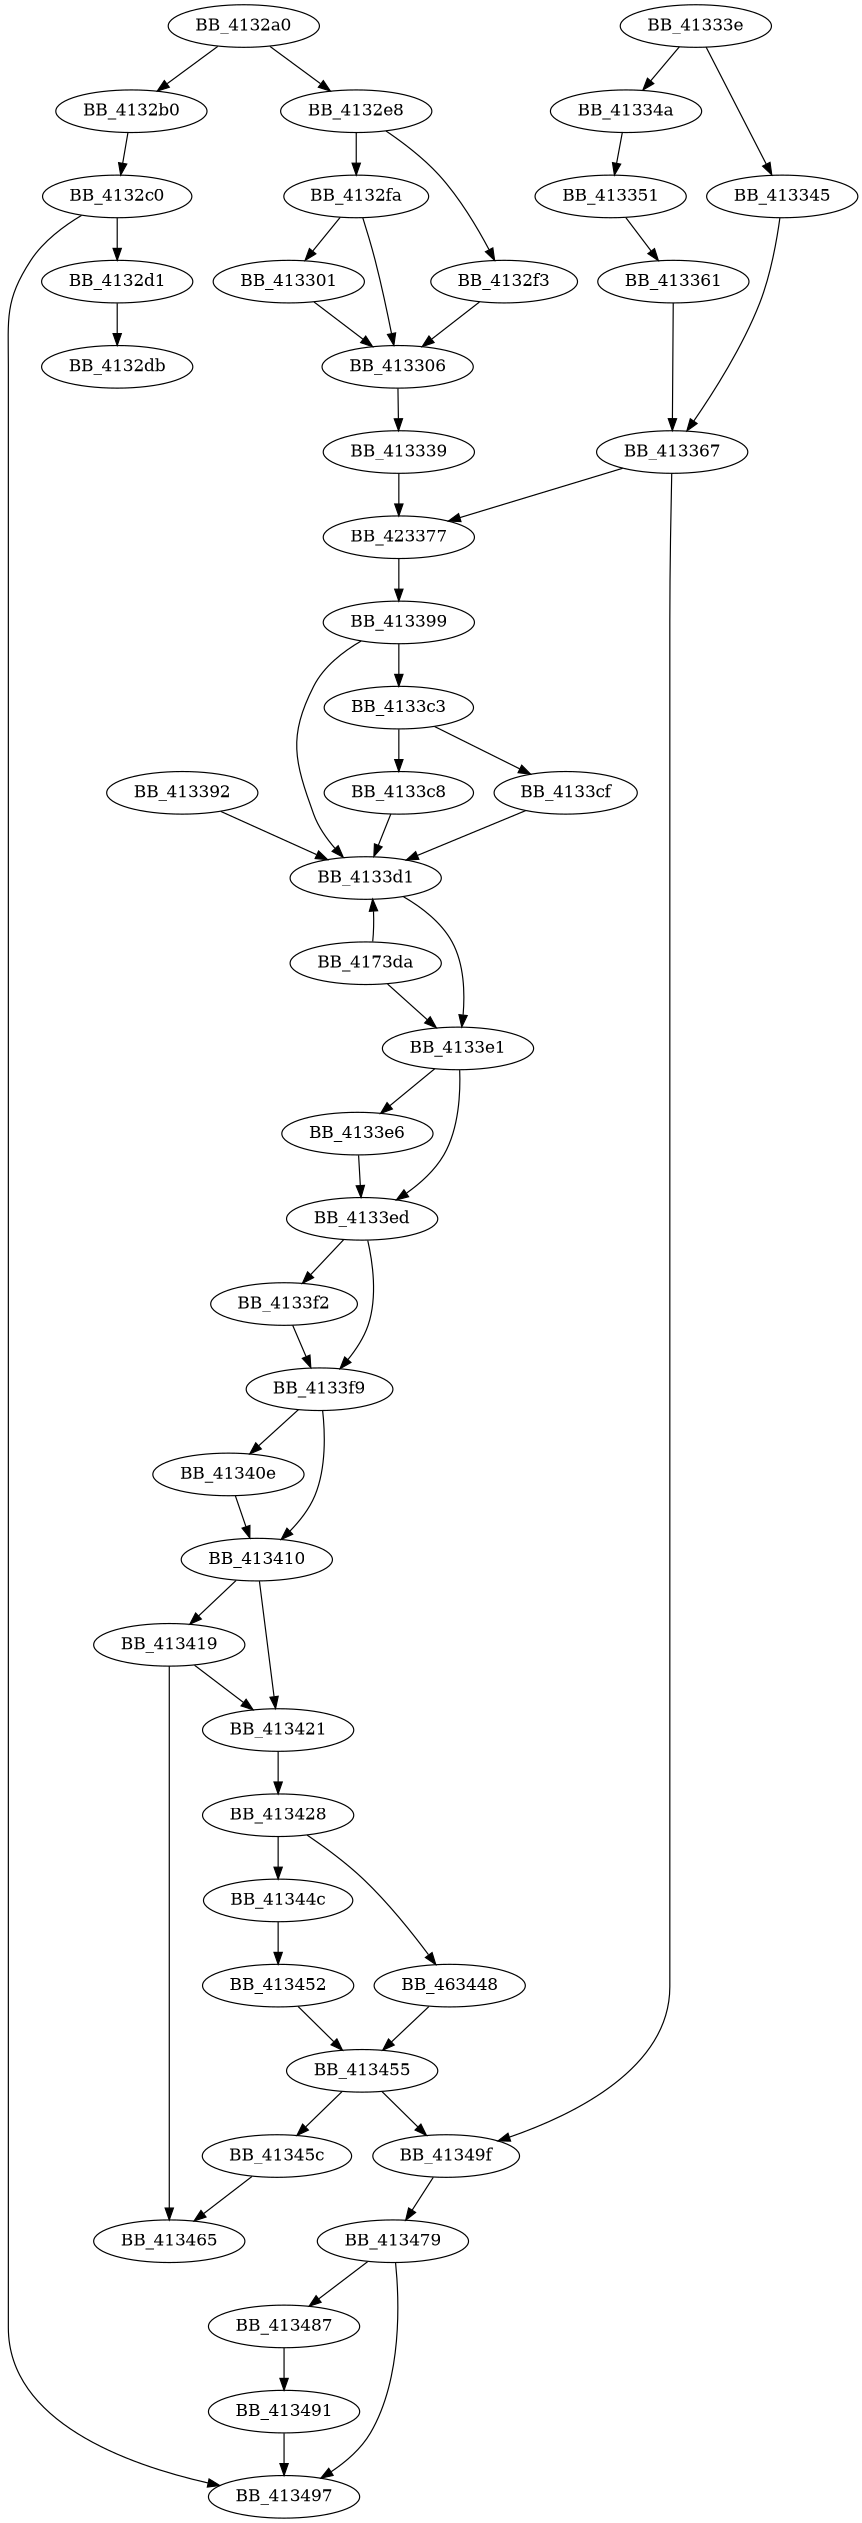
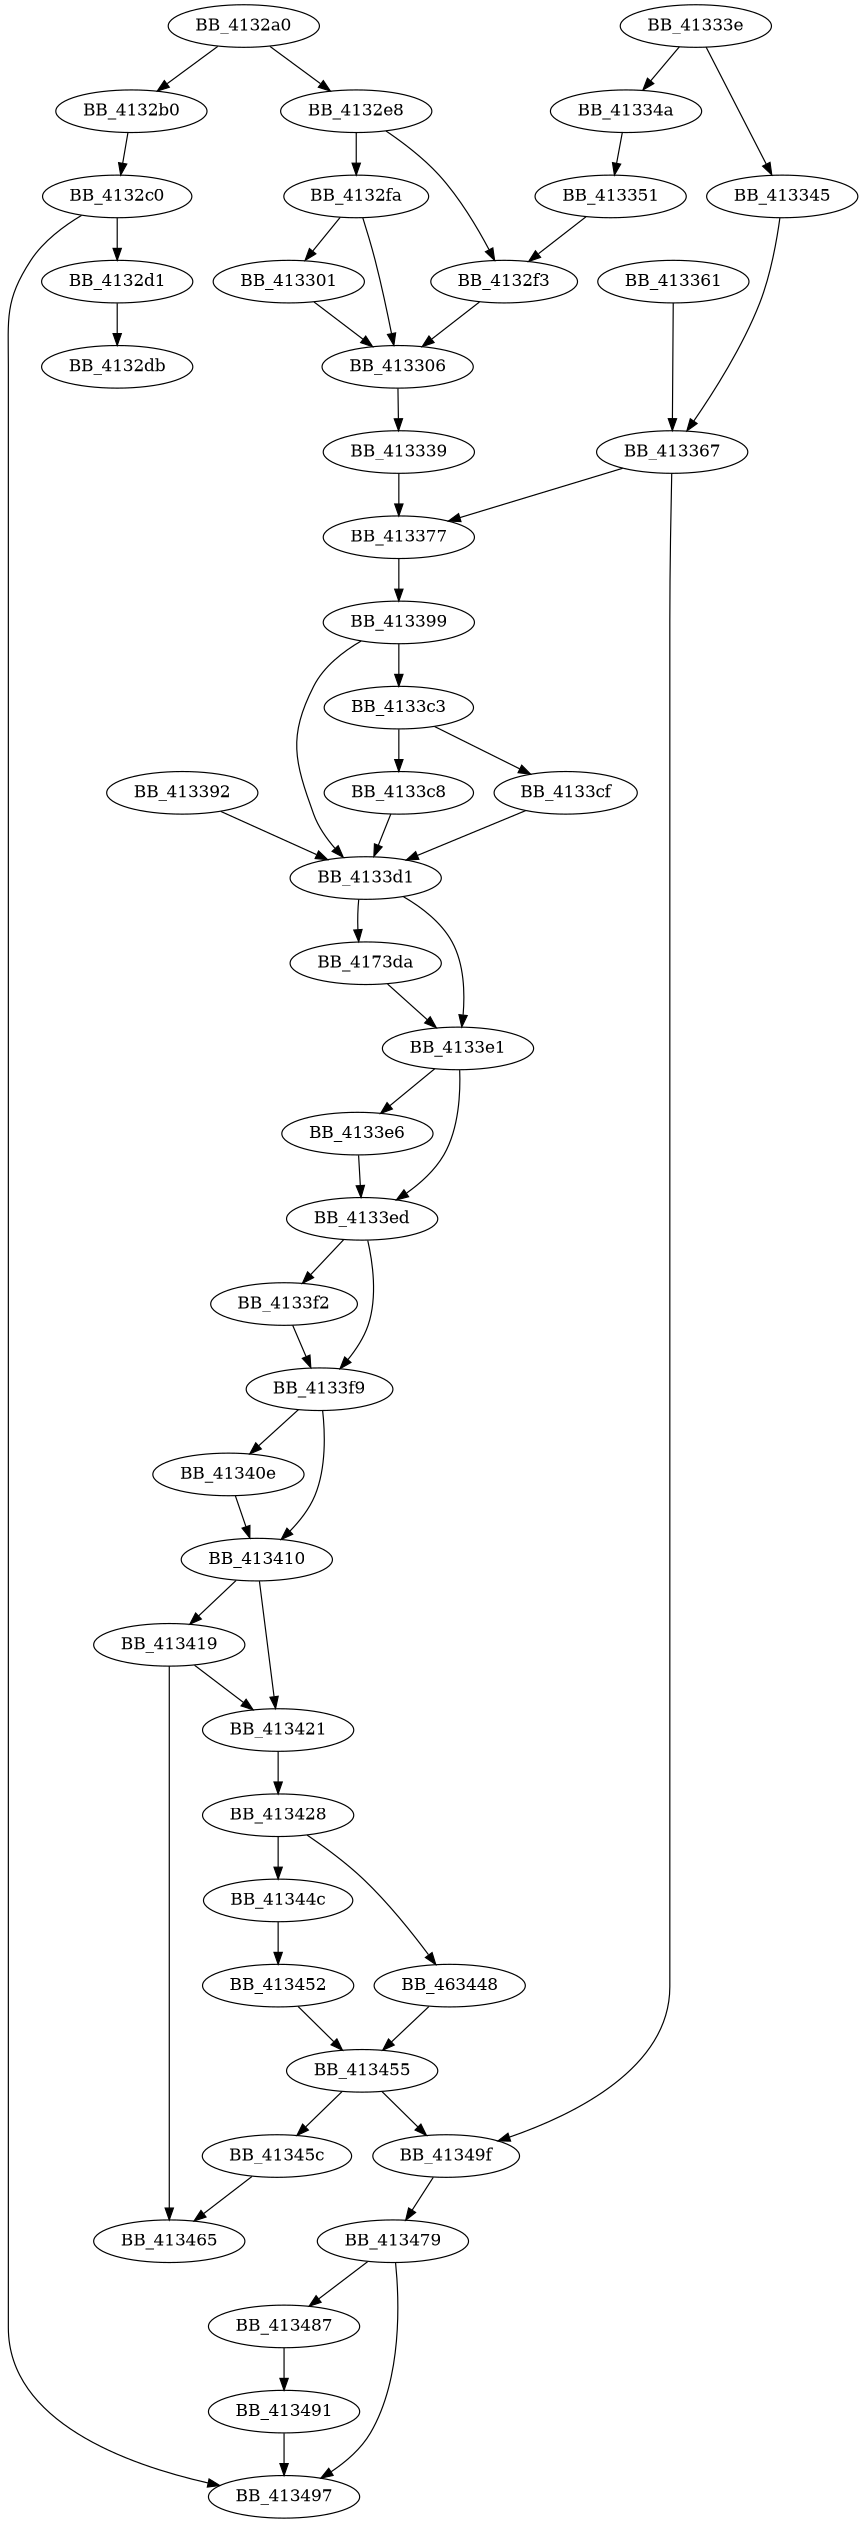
(638, 234) -> (562, 235)
(399, 537) -> (399, 537)
(374, 926) -> (358, 914)
